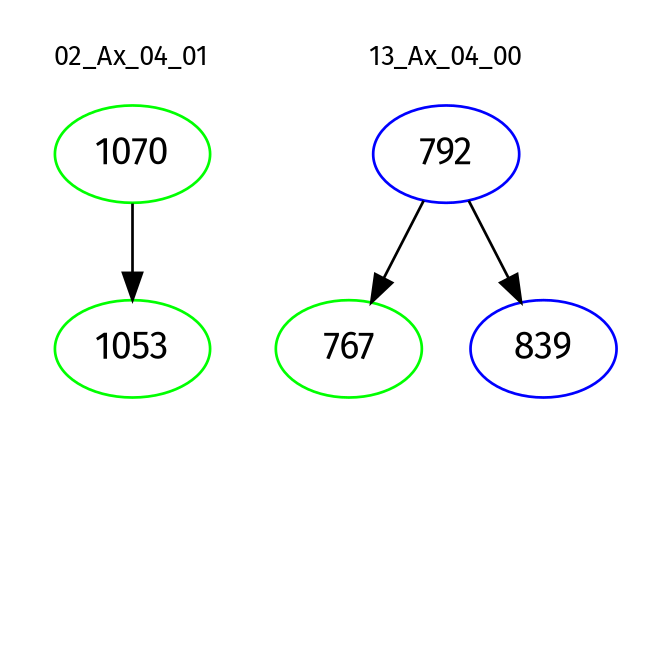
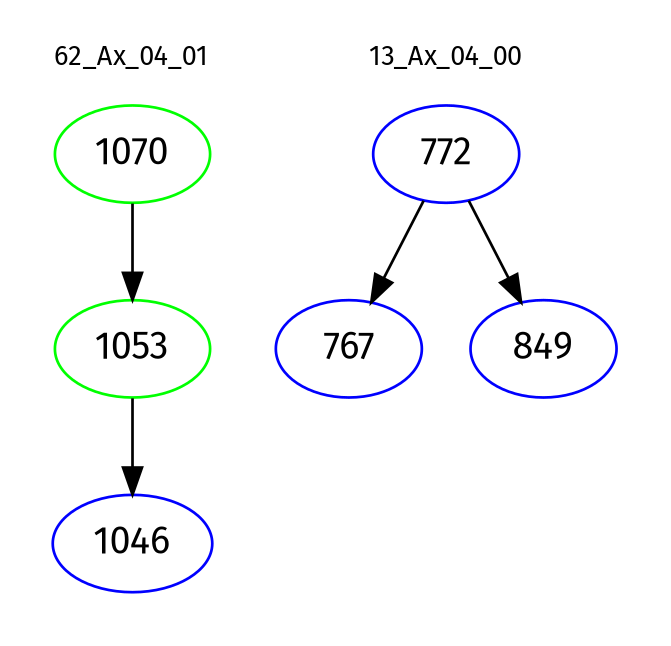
(133, 58) -> (133, 58)
(446, 154) -> (446, 154)
(349, 349) -> (349, 349)
(544, 349) -> (544, 349)
none -> (133, 544)
